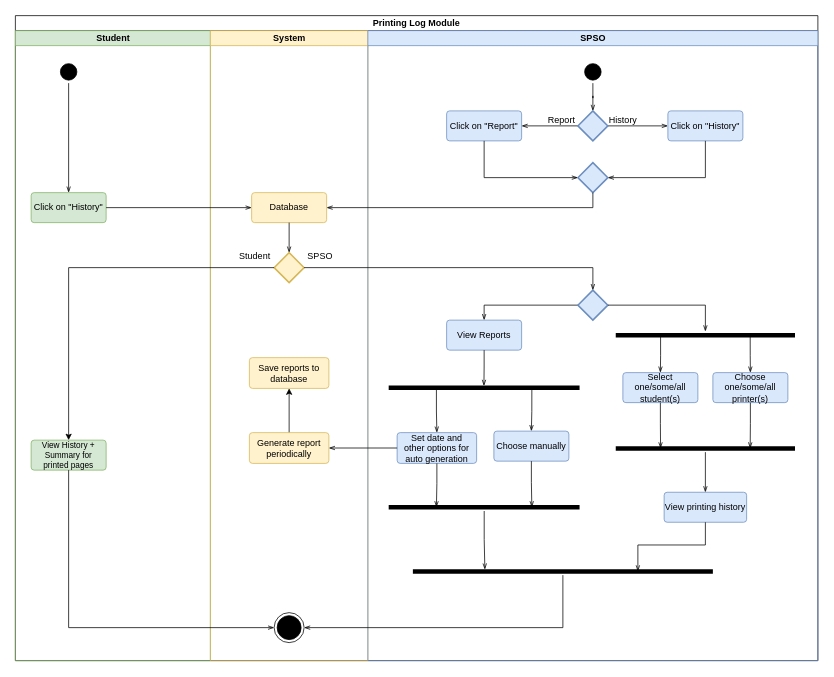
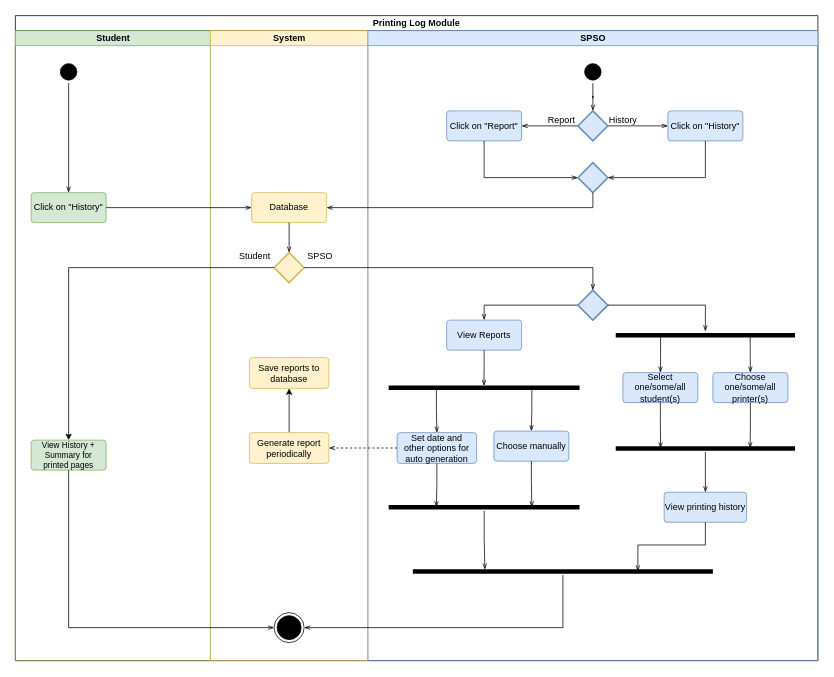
(364, 448) -> (364, 448)
